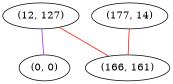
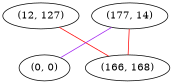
(43, 42) -> (91, 39)
(128, 68) -> (128, 68)
